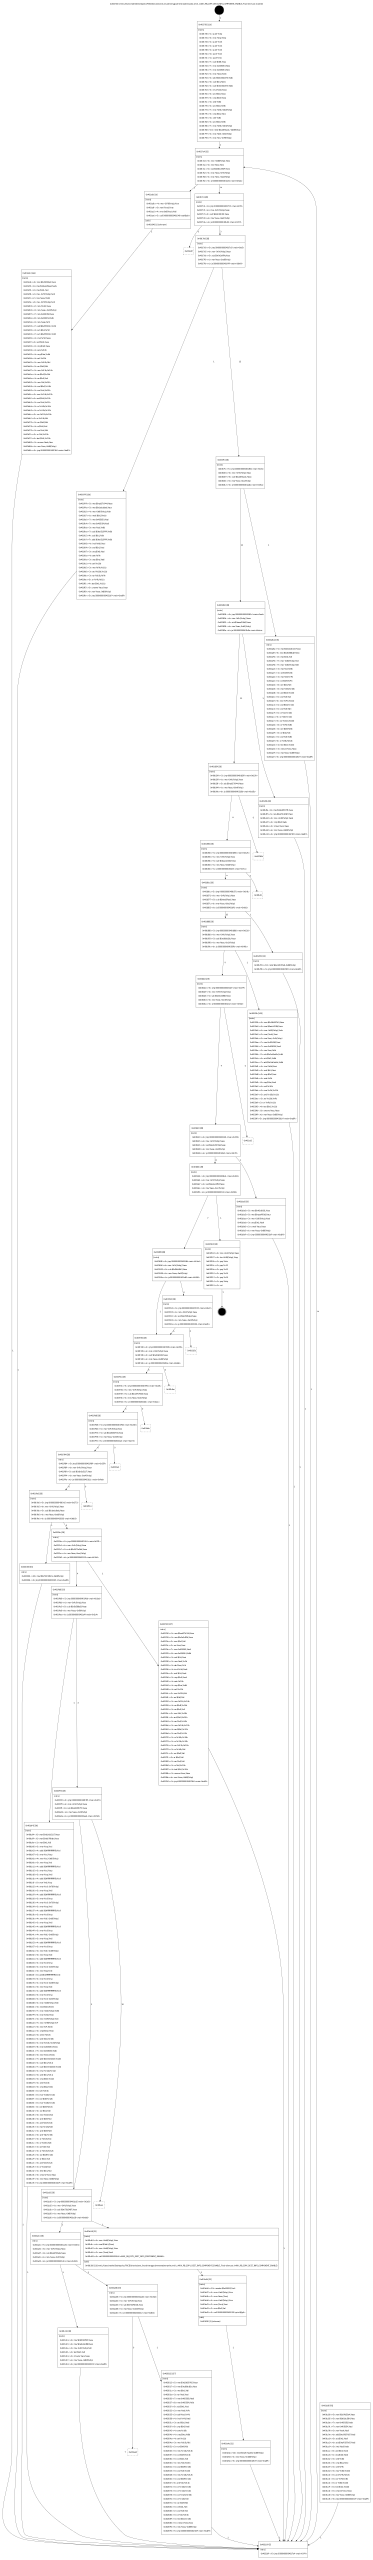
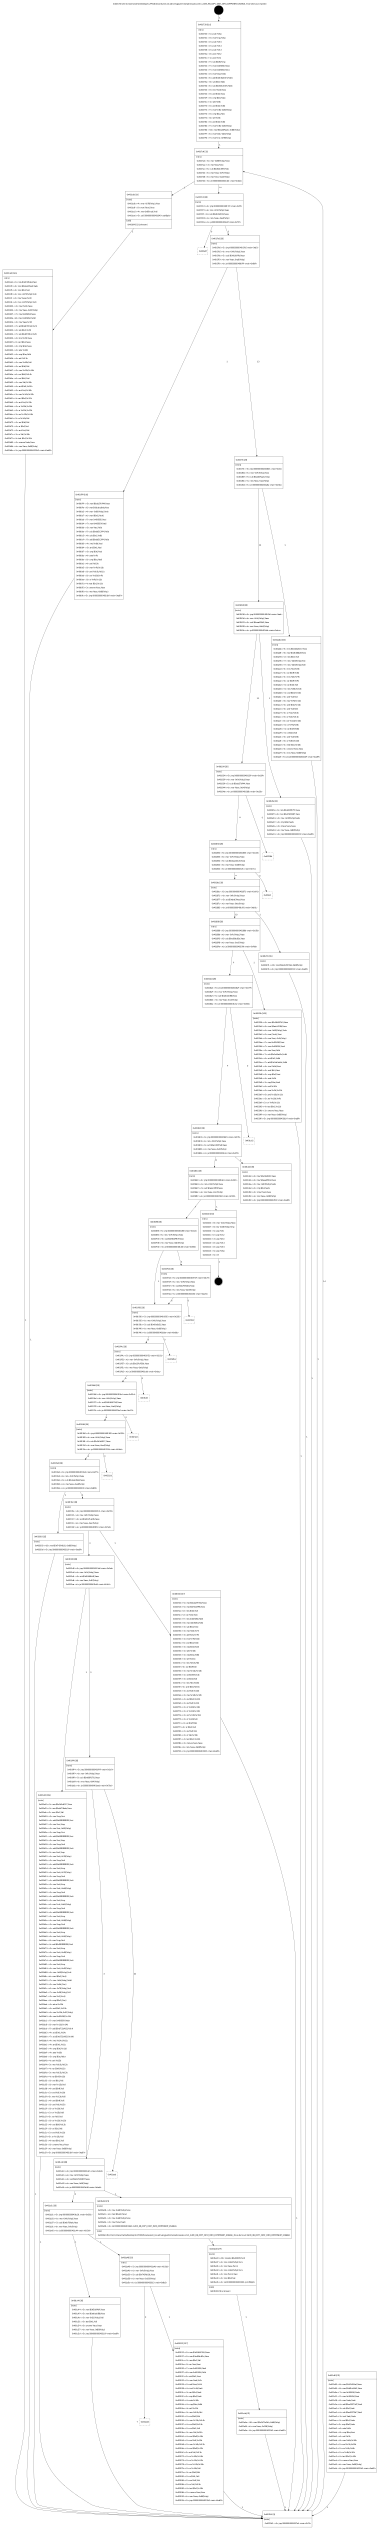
(288, 1888) -> none
